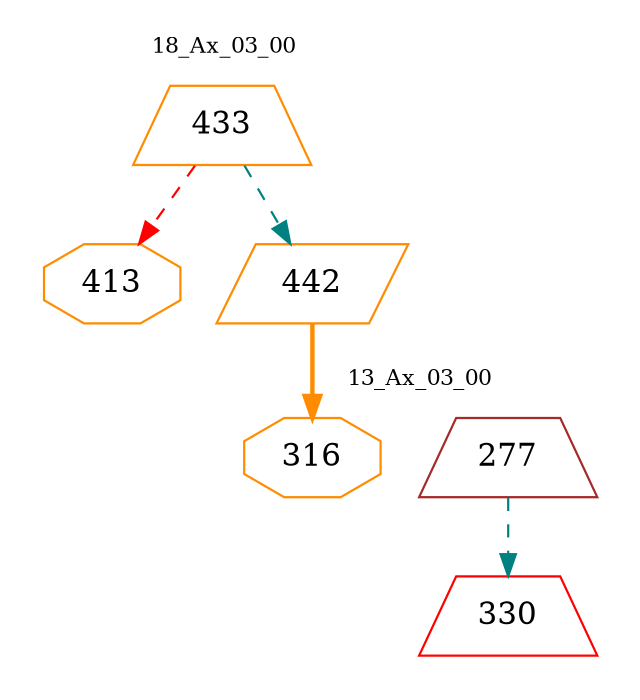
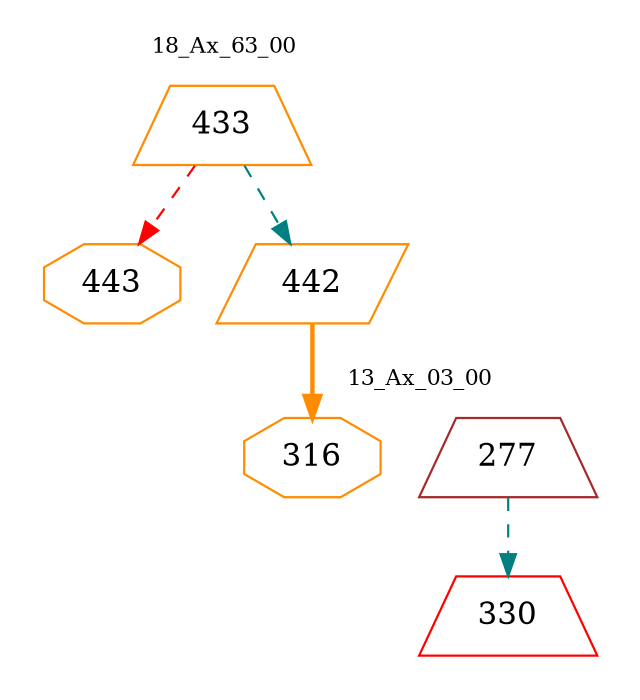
(224, 47) -> (224, 47)
(112, 284) -> (112, 284)
